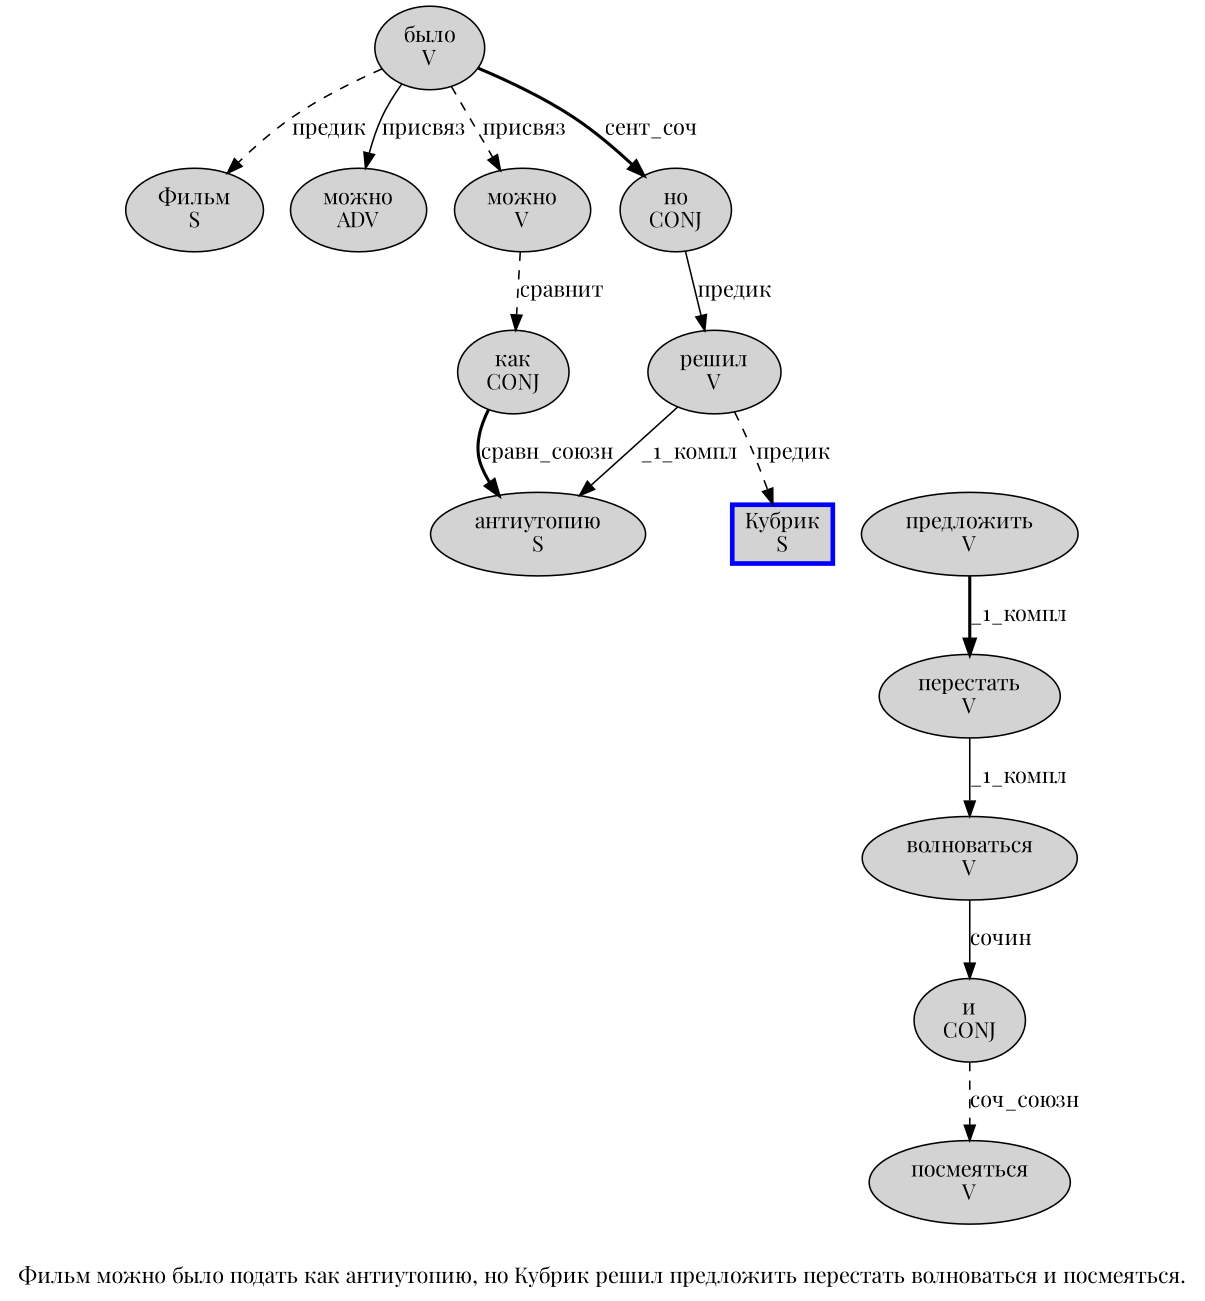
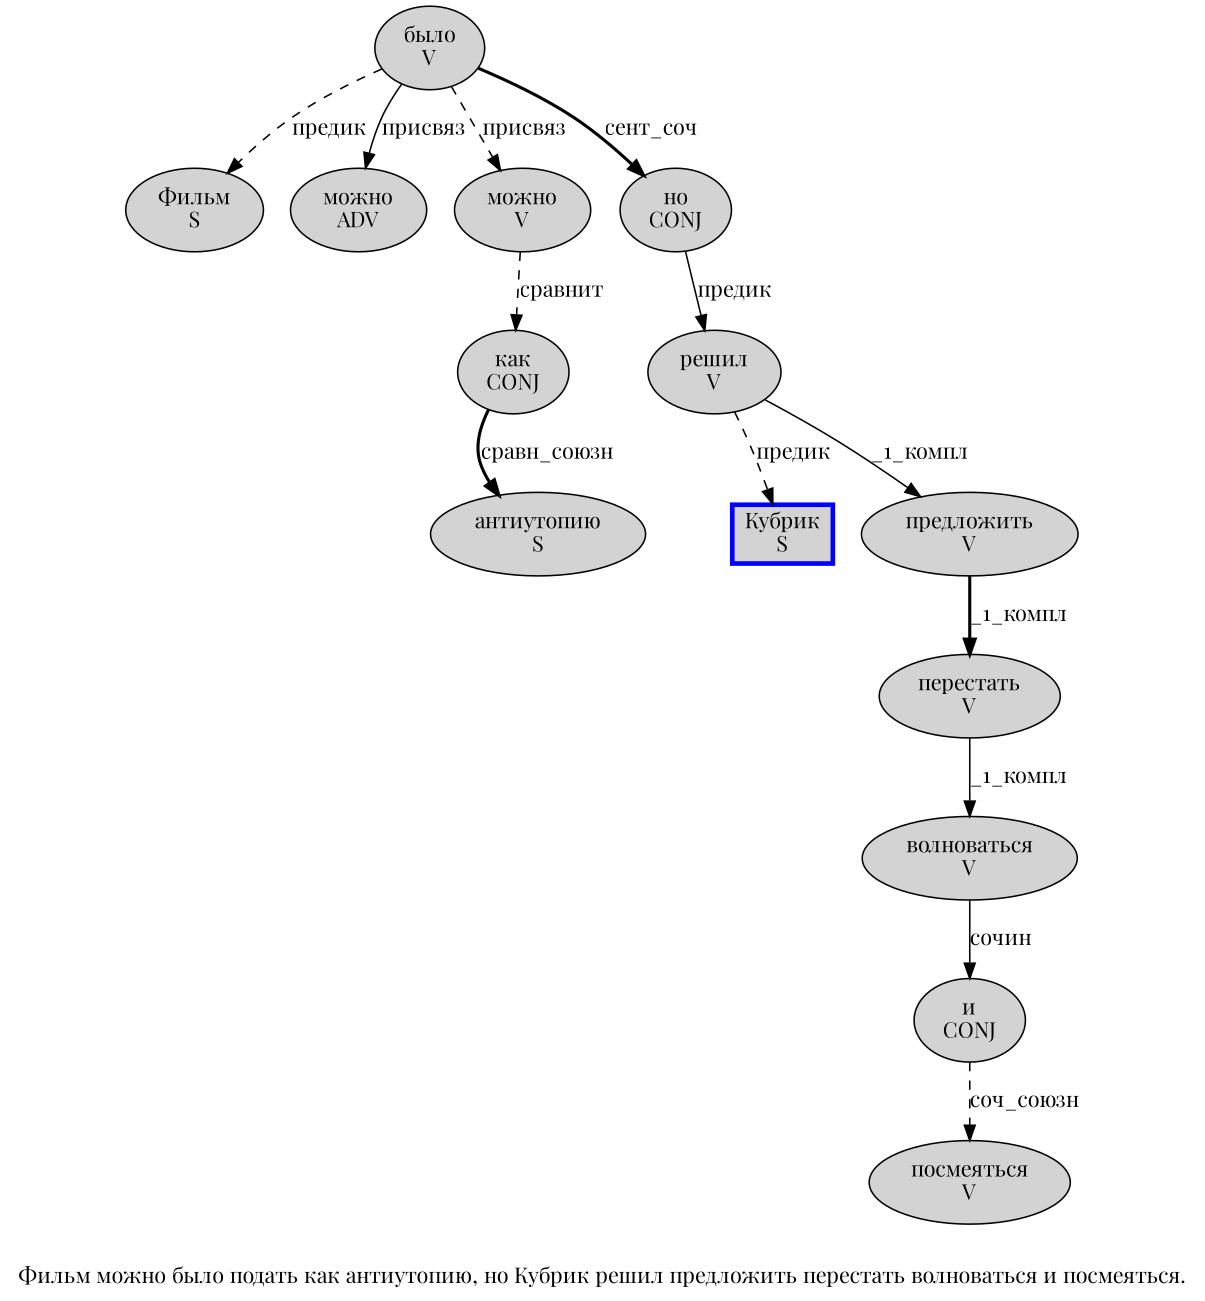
(635, 446) -> (838, 441)
